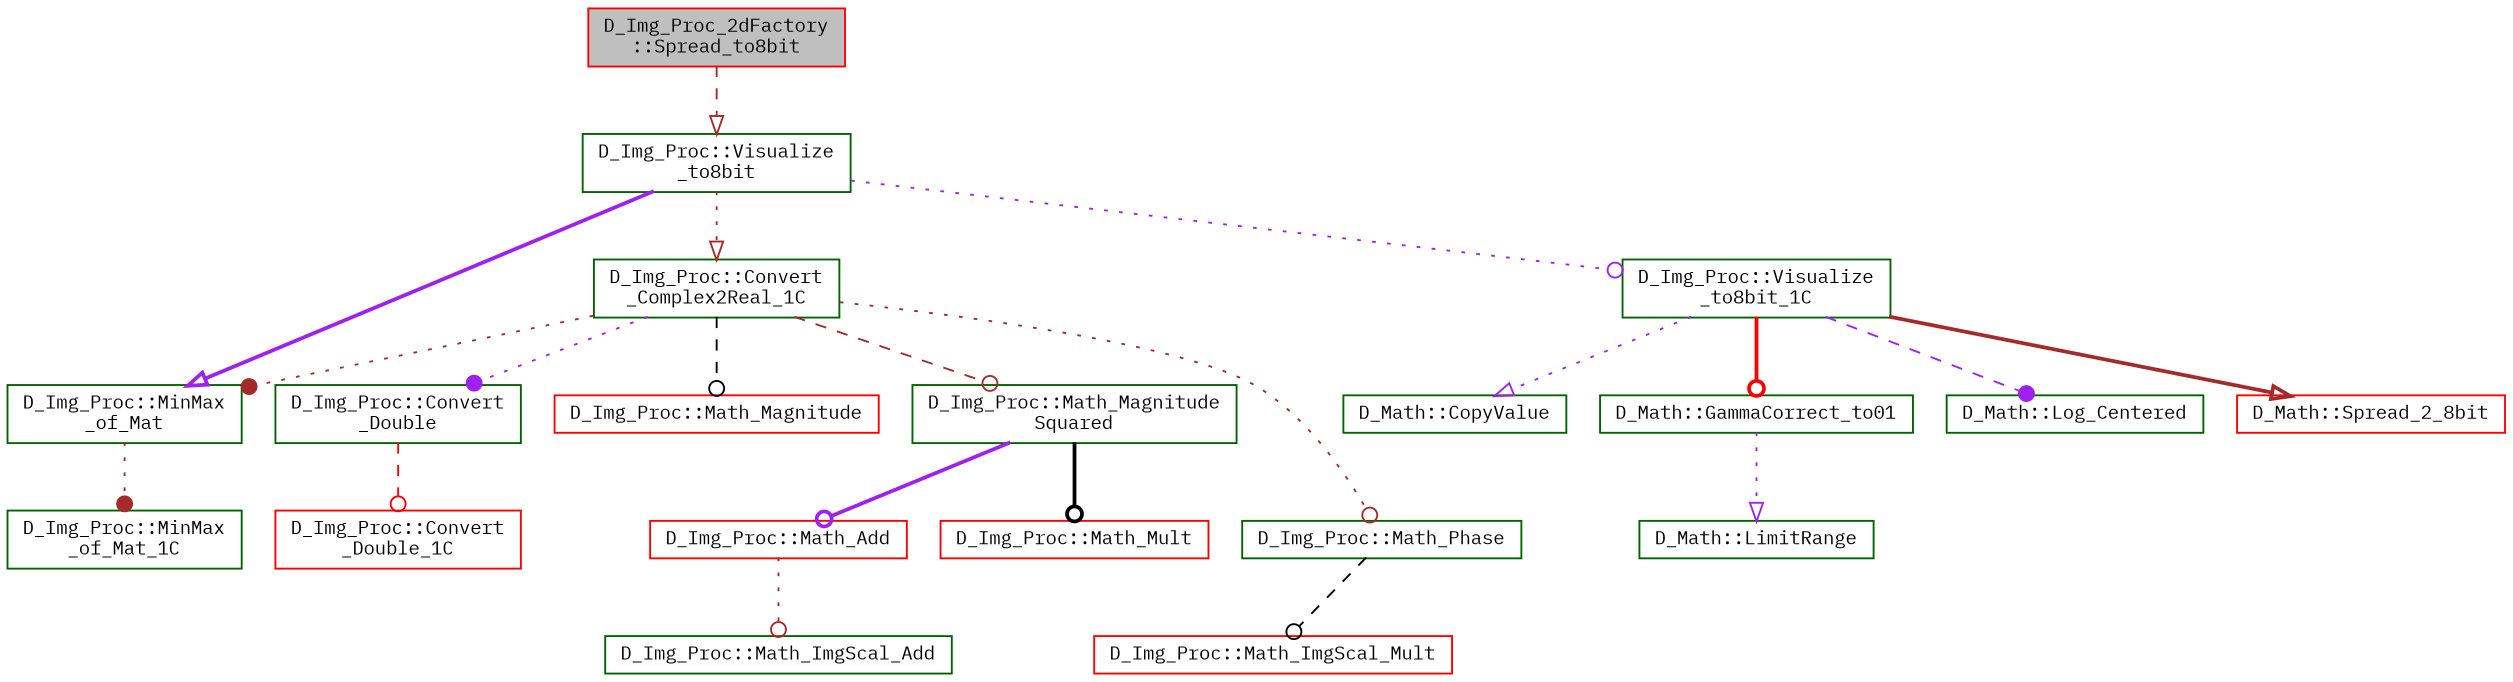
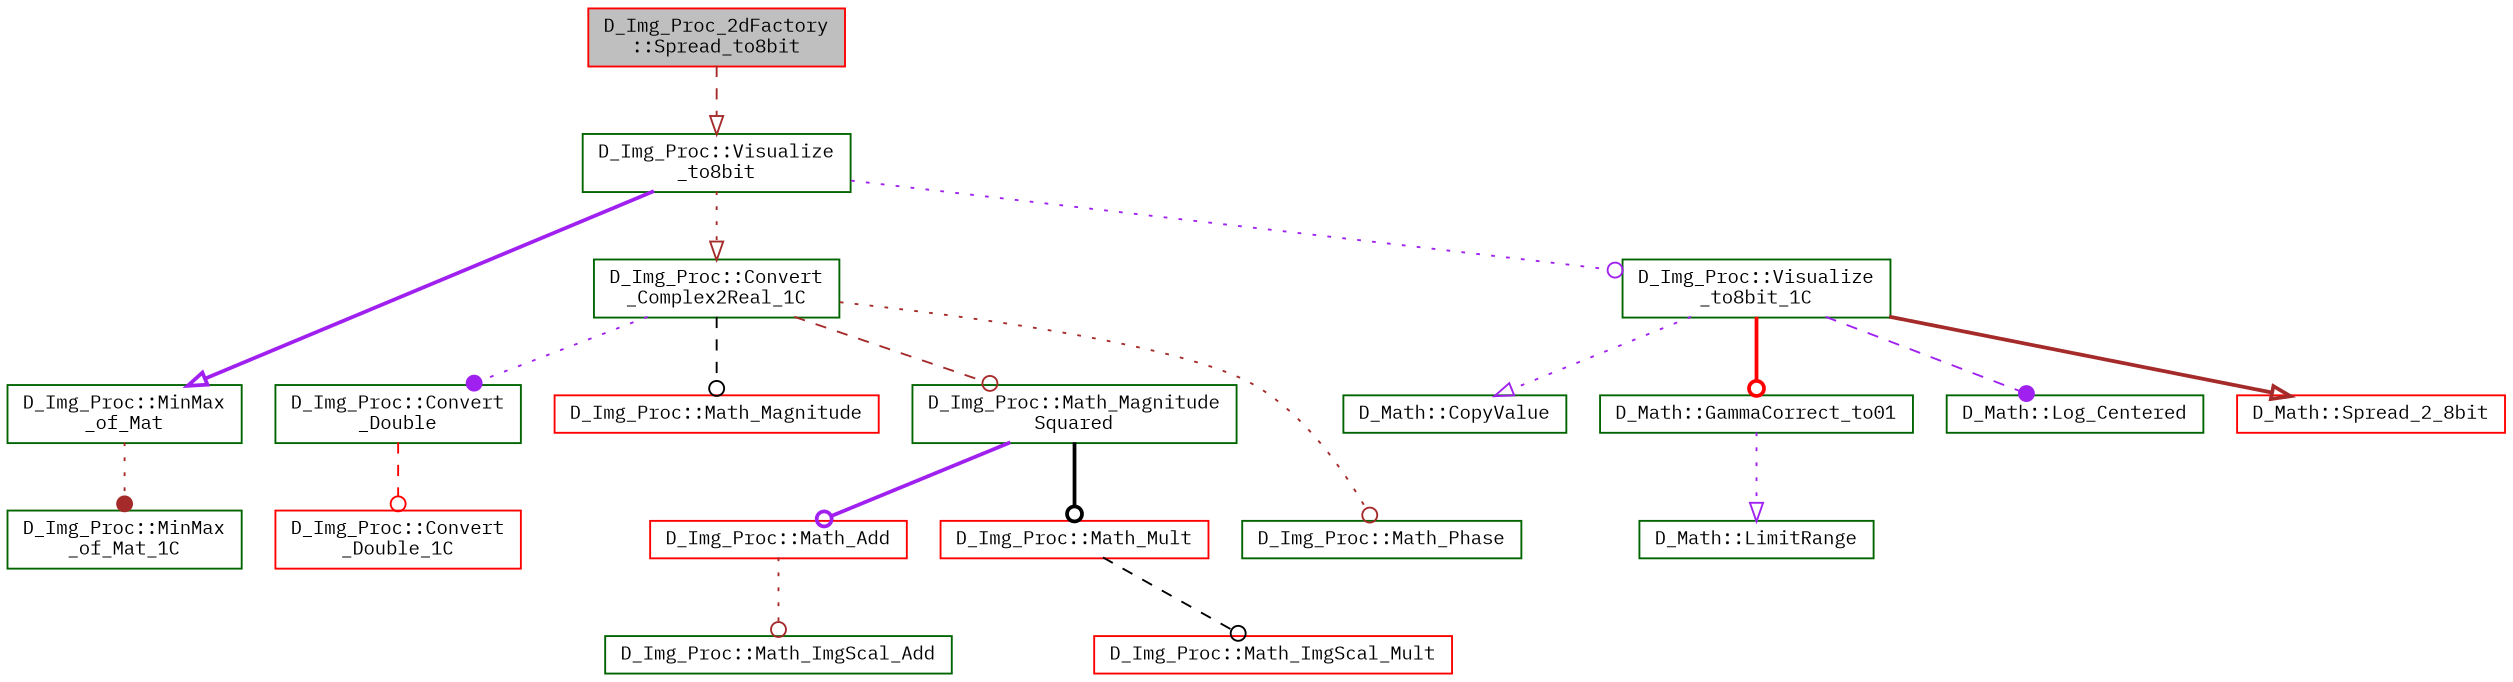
(425, 350) -> none
(1333, 592) -> (1167, 593)
